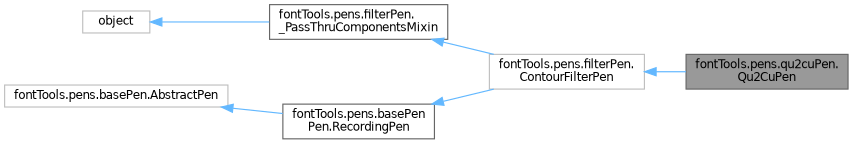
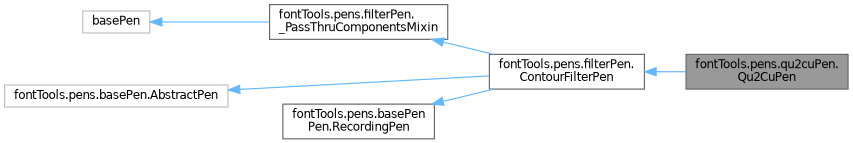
(116, 22) -> (116, 22)
(567, 72) -> (567, 72)
(258, 111) -> (365, 83)
